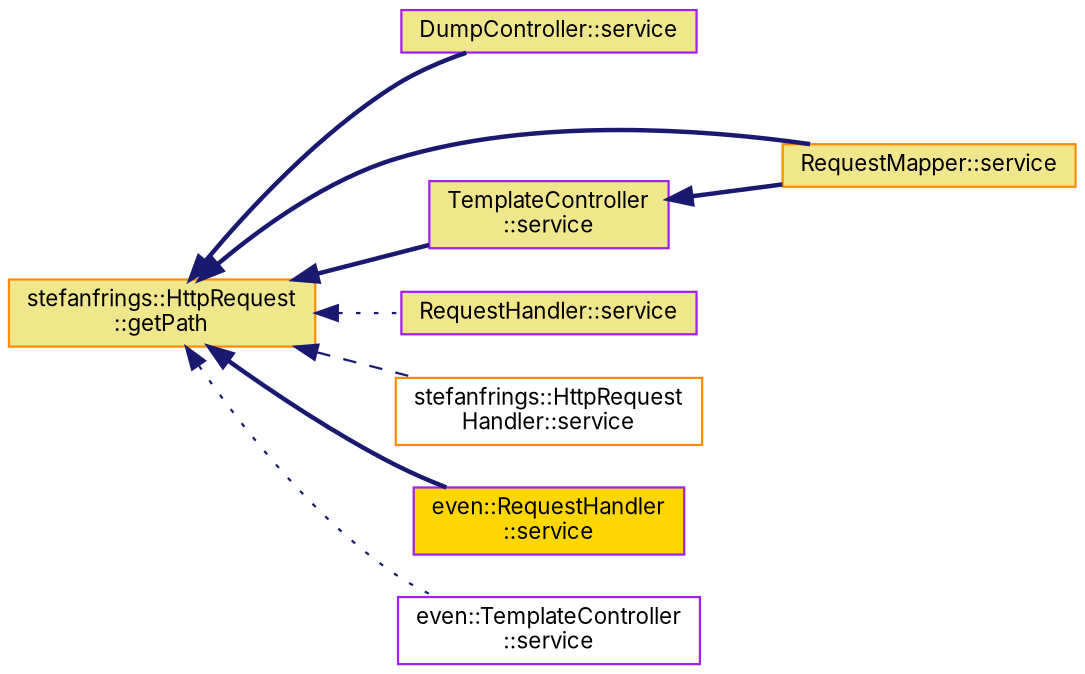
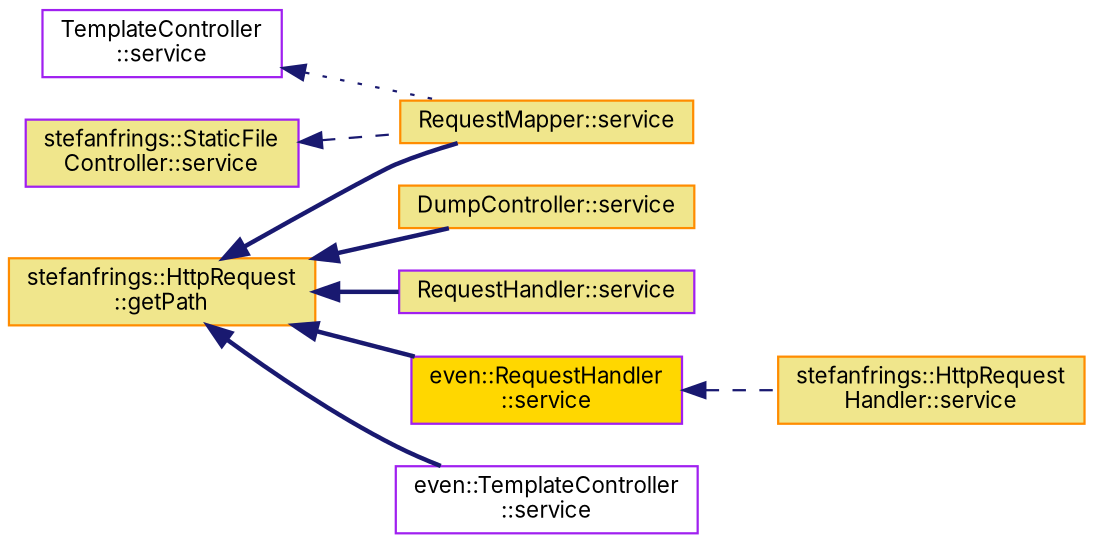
(549, 31) -> (547, 207)
none -> (162, 153)
(737, 190) -> (373, 87)
(549, 215) -> (162, 44)
(373, 259) -> none
(370, 313) -> (368, 292)
(367, 365) -> (742, 390)
(549, 411) -> (931, 390)
(305, 496) -> (330, 409)
